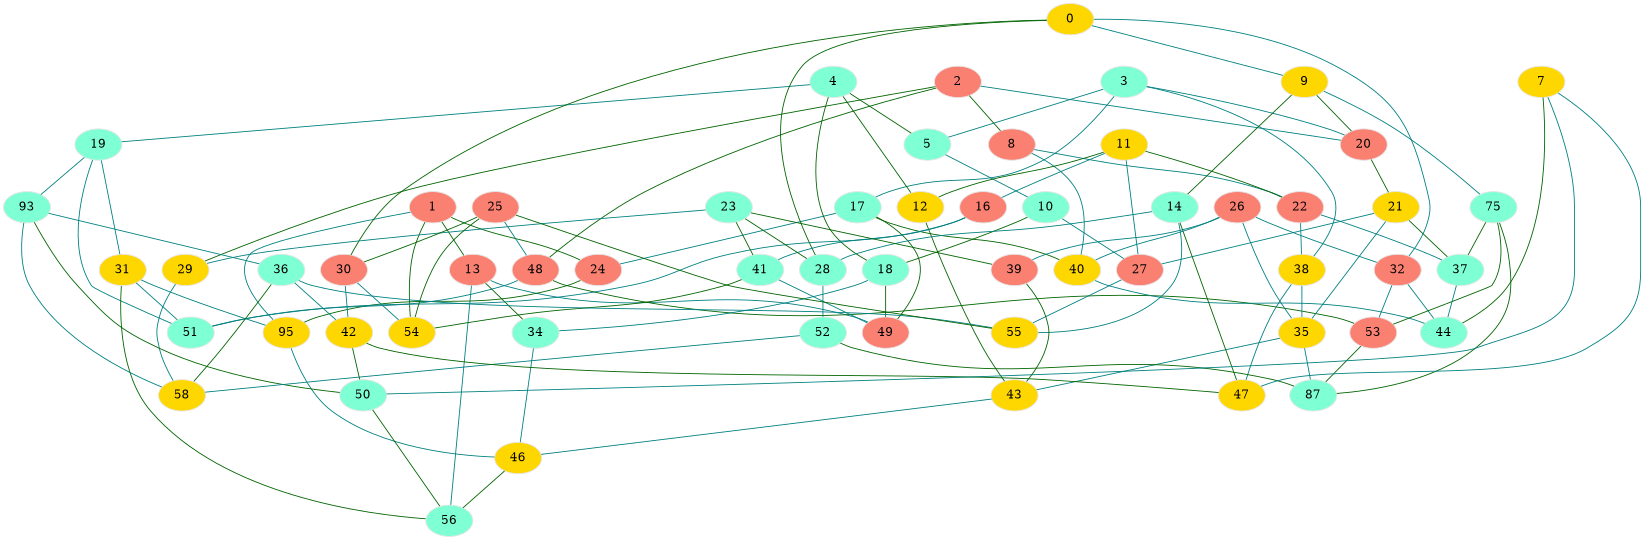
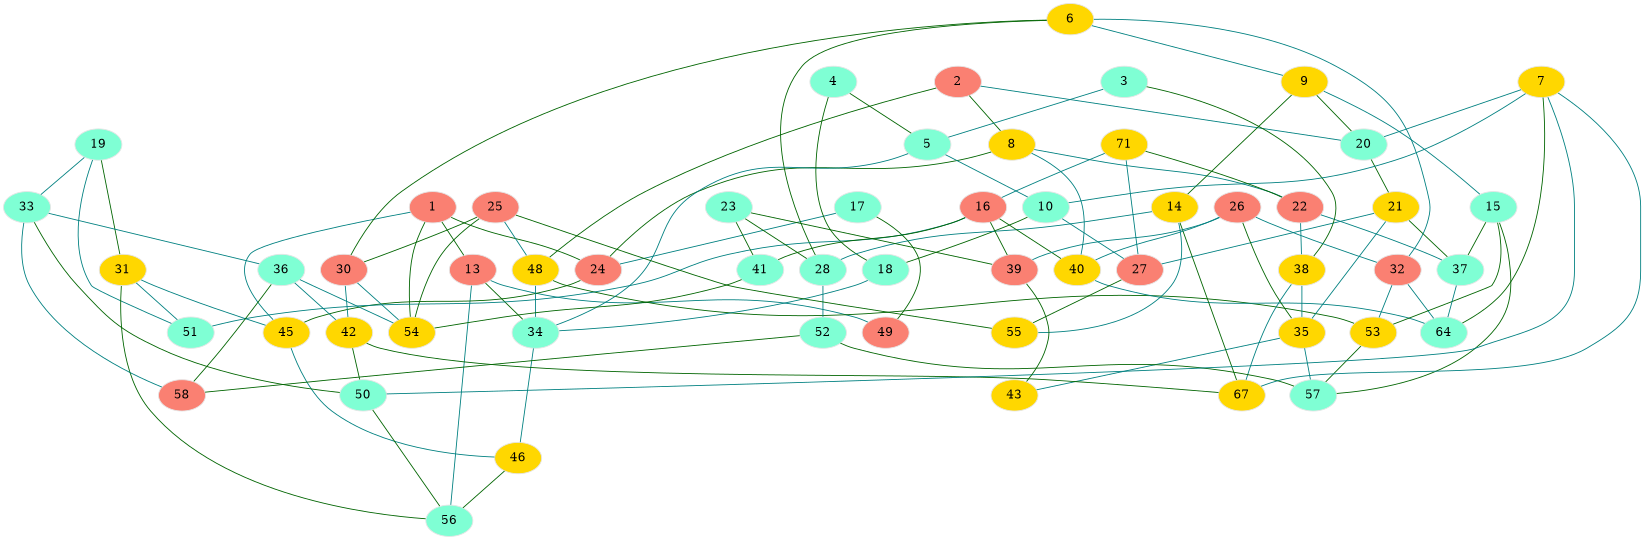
(1070, 19) -> (1070, 19)
(1247, 107) -> (1453, 113)
(466, 113) -> none
(1280, 140) -> (1280, 140)
(1012, 145) -> (1012, 145)
(1124, 145) -> (1124, 145)
(1364, 145) -> (1364, 145)
(1033, 165) -> none
none -> (881, 168)
none -> (1306, 180)
(27, 207) -> (27, 207)
(111, 207) -> (111, 207)
none -> (680, 207)
(920, 207) -> none
(1175, 207) -> (1175, 207)
(1493, 207) -> (1493, 207)
(872, 239) -> (872, 239)
none -> (999, 239)
(986, 241) -> (1030, 239)
(185, 270) -> none
(536, 270) -> (536, 270)
(1264, 272) -> (1264, 272)
(805, 293) -> none
(886, 301) -> none
(1073, 303) -> (1073, 303)
(366, 306) -> (536, 305)
(645, 309) -> (340, 298)
(287, 333) -> (287, 333)
(1373, 333) -> (1373, 333)
(1444, 333) -> (1444, 333)
(547, 359) -> (547, 359)
(182, 395) -> (182, 395)
(1242, 395) -> (1242, 395)
(1313, 395) -> (1313, 395)
(766, 427) -> none
